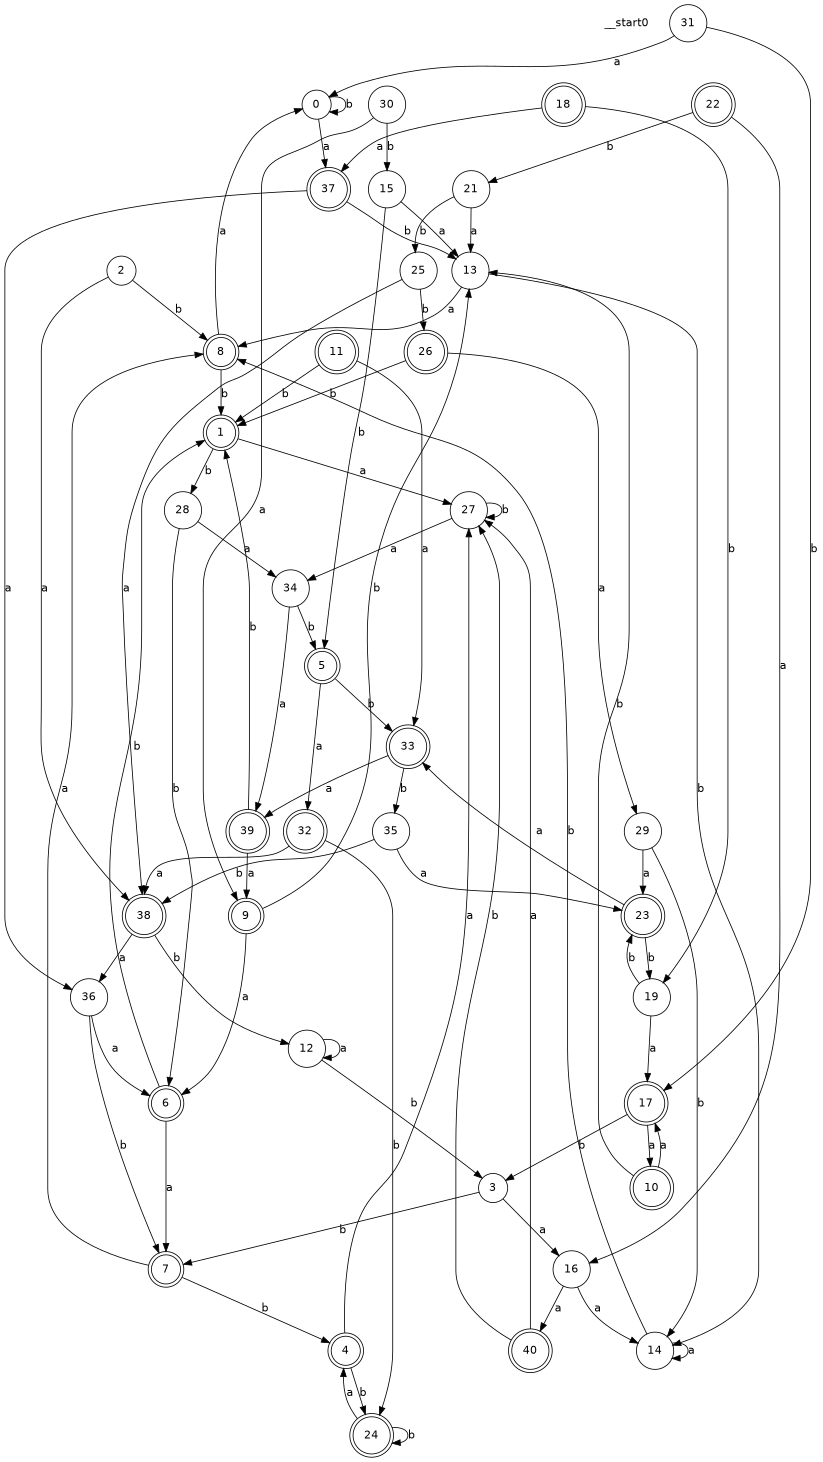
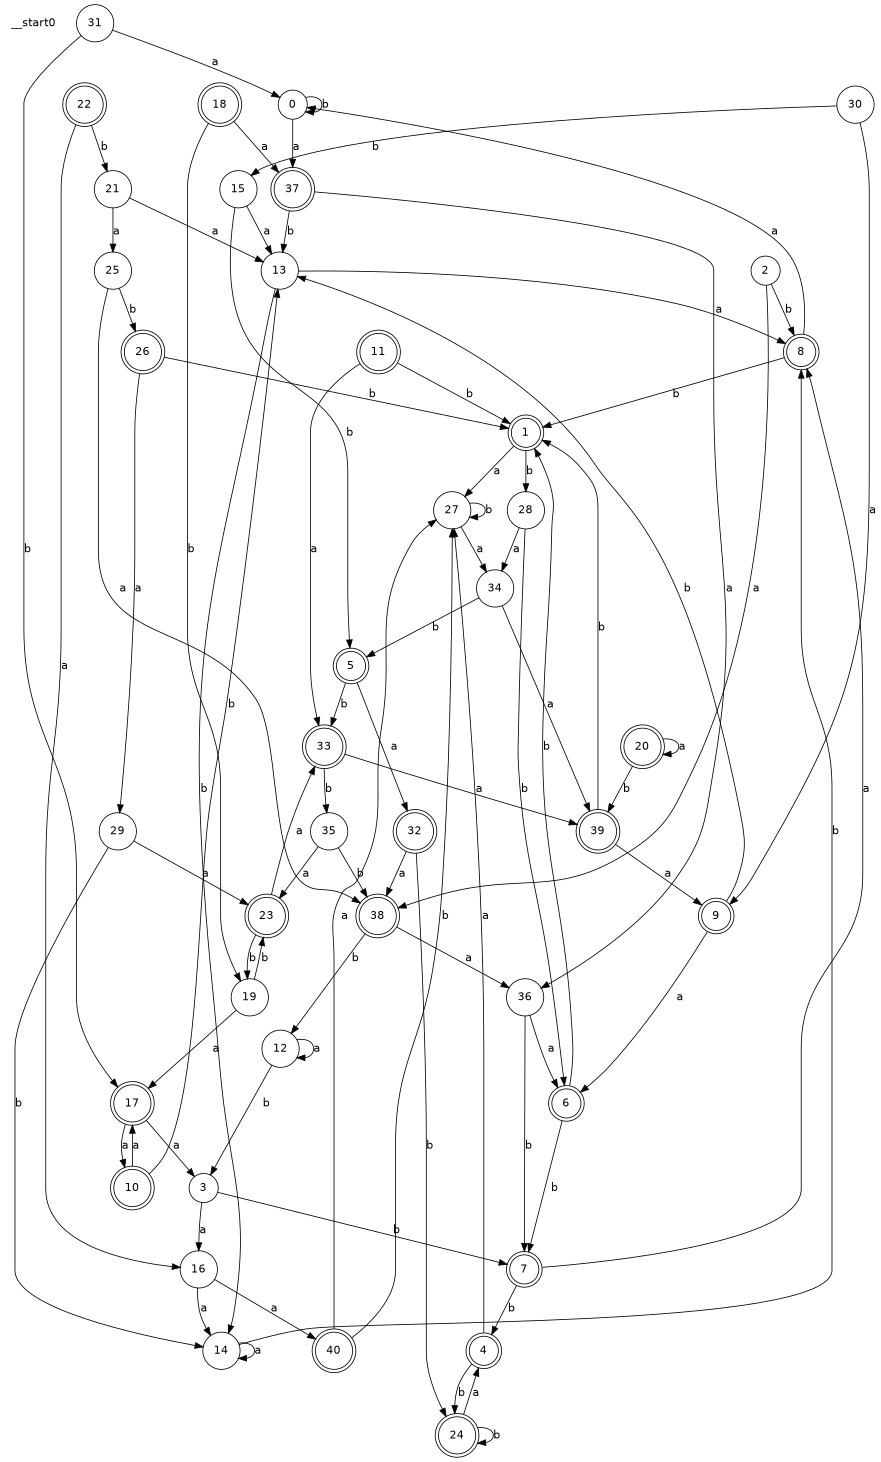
(423, 232) -> (117, 232)
none -> (643, 747)
(582, 1146) -> (177, 1146)
(170, 1188) -> (555, 1188)
